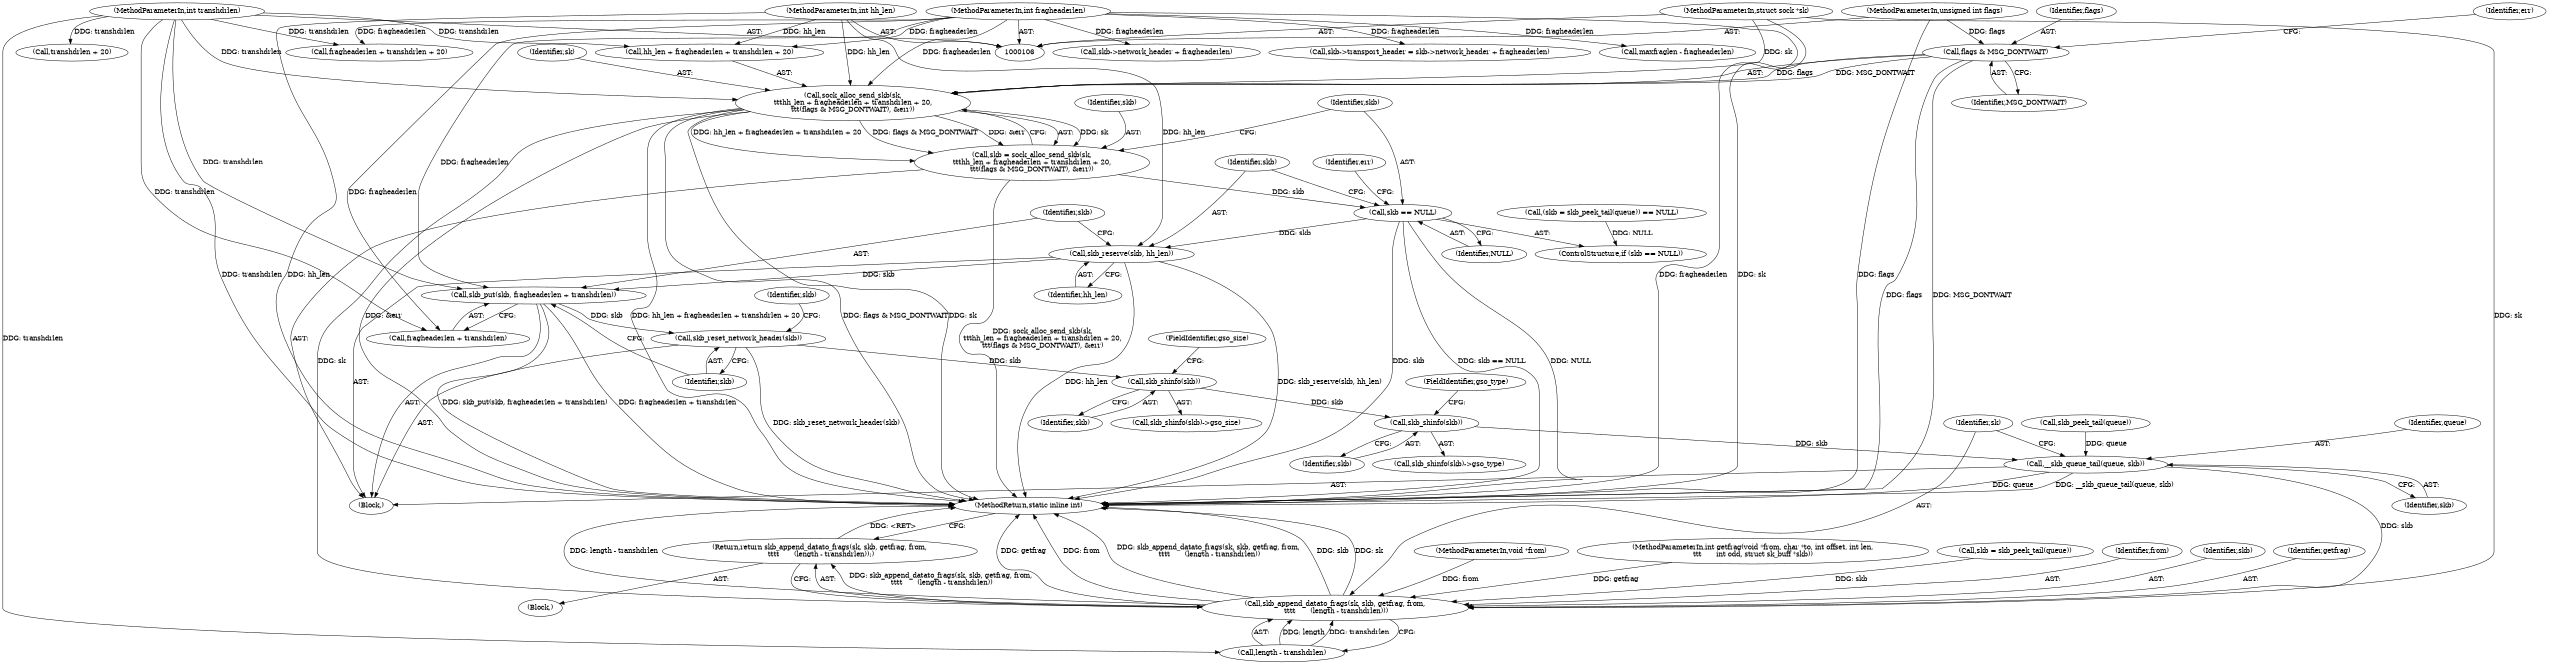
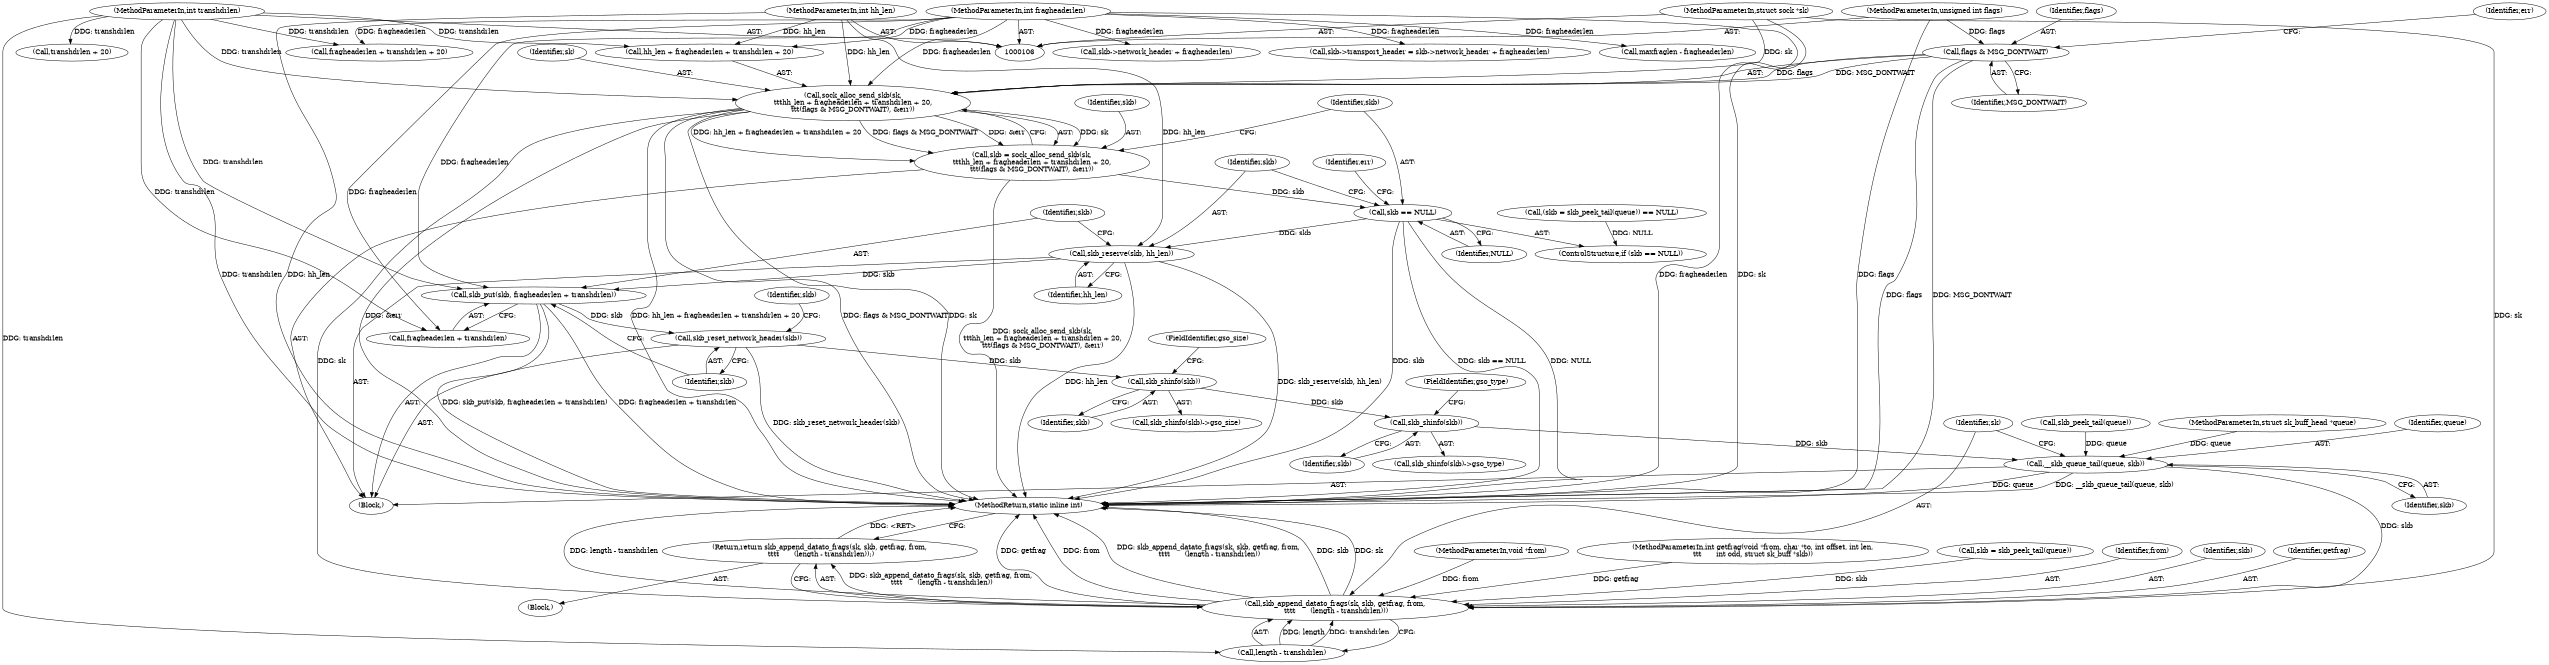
none -> (2272, 423)
